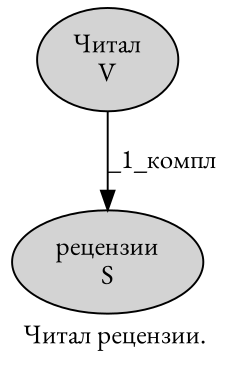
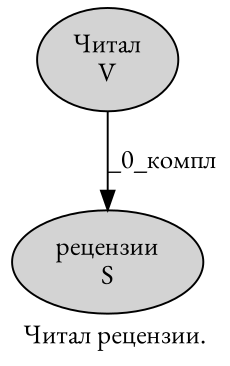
(163, 161) -> (163, 161)
